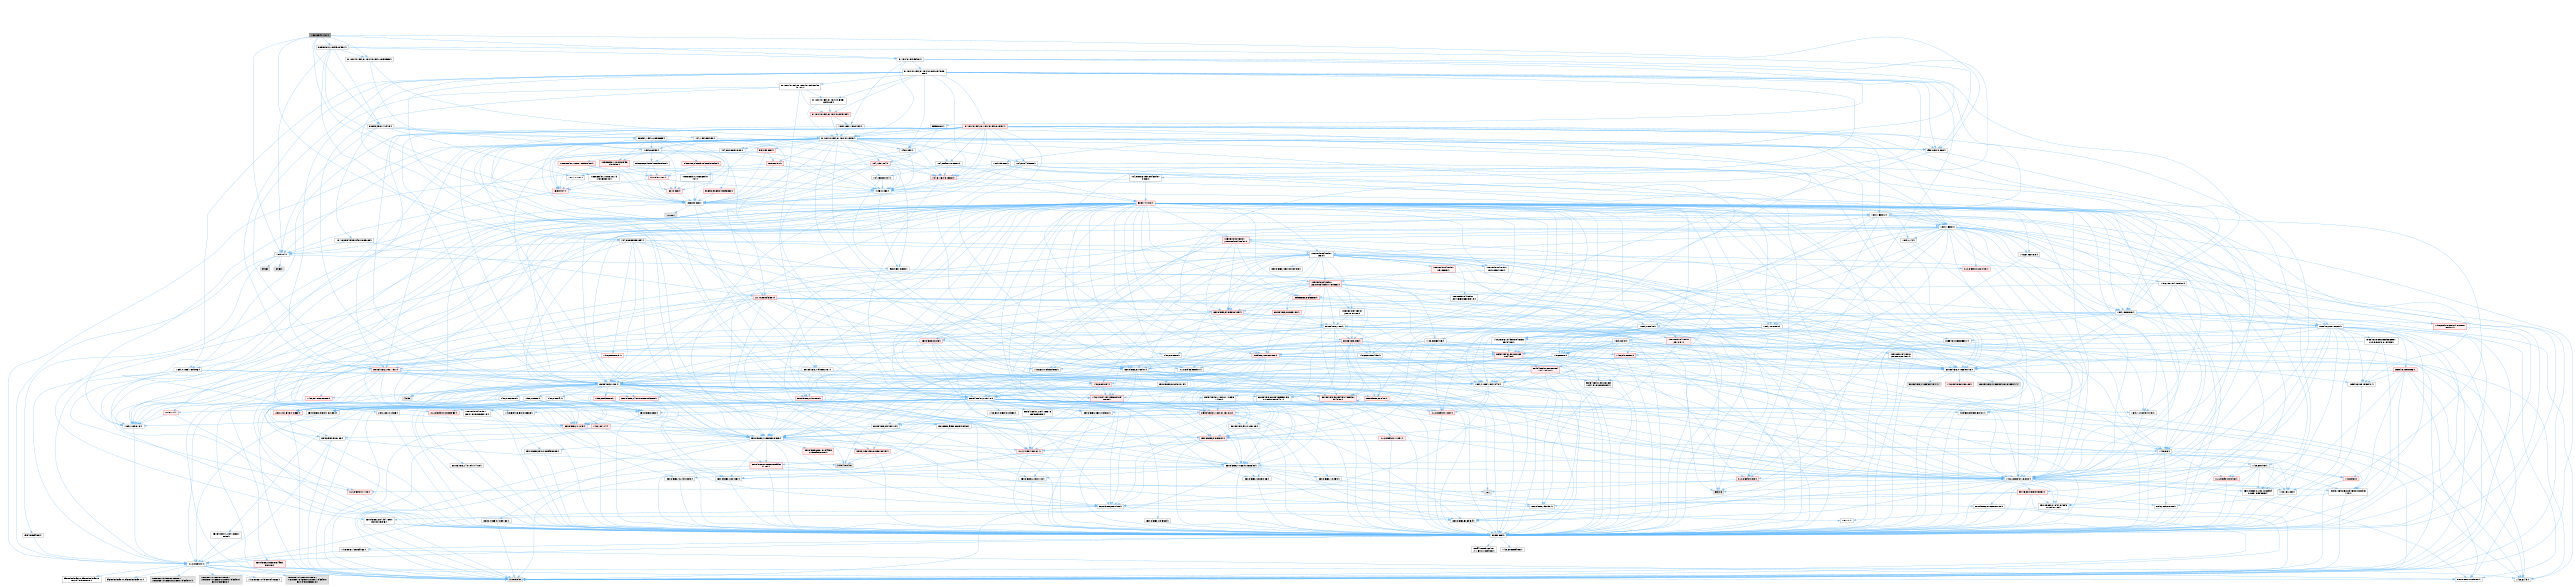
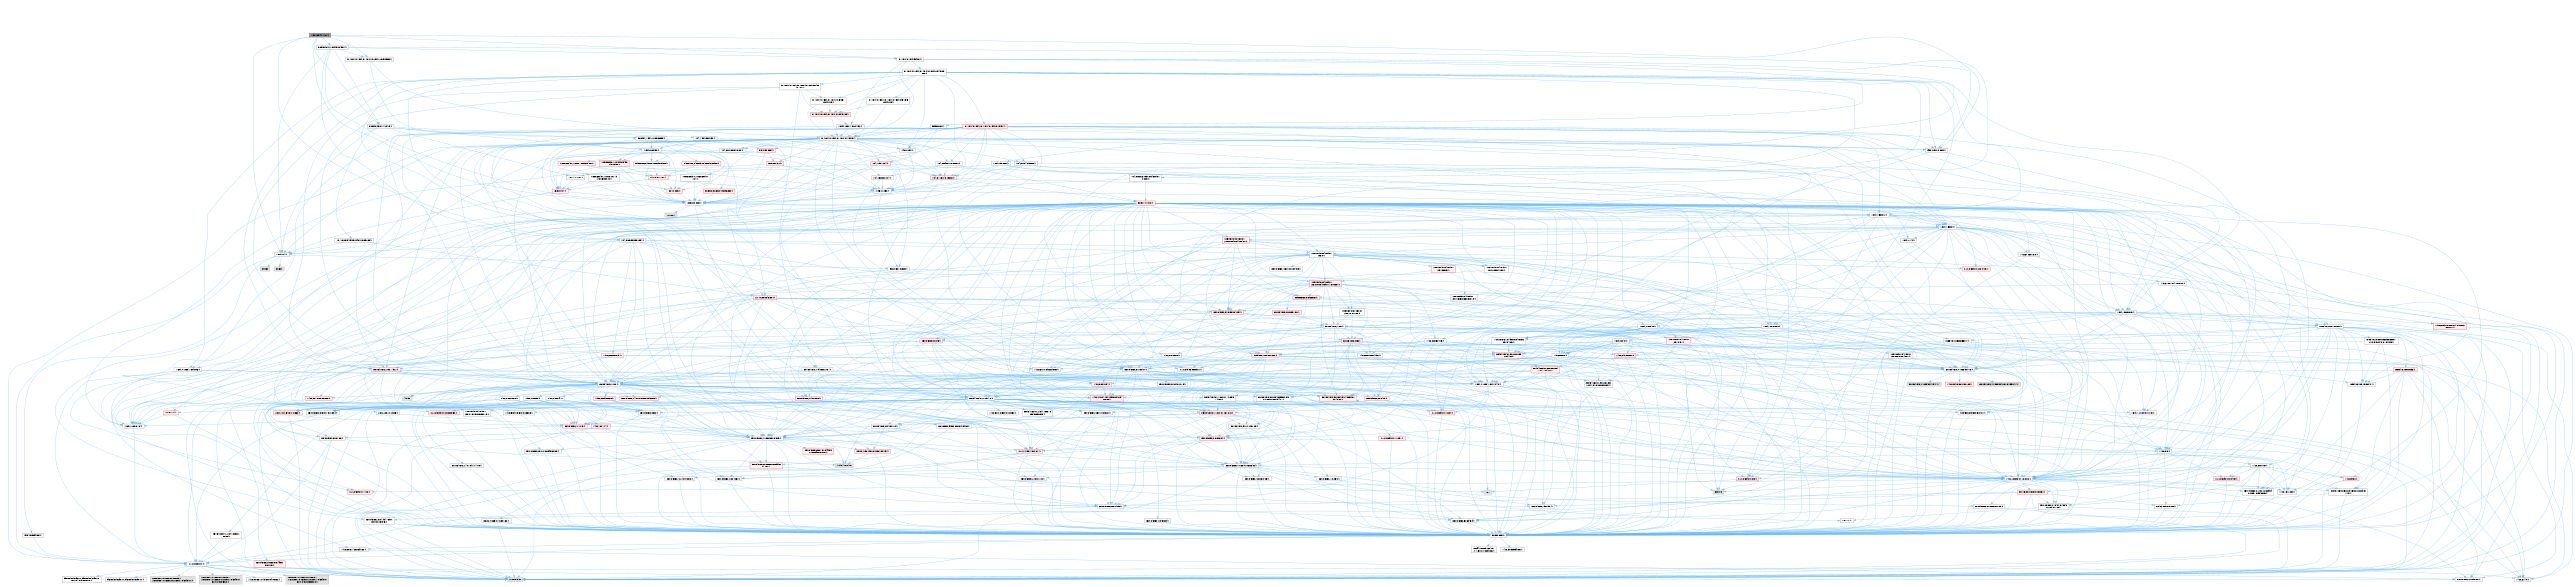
none -> (888, 101)
(205, 348) -> (260, 367)
